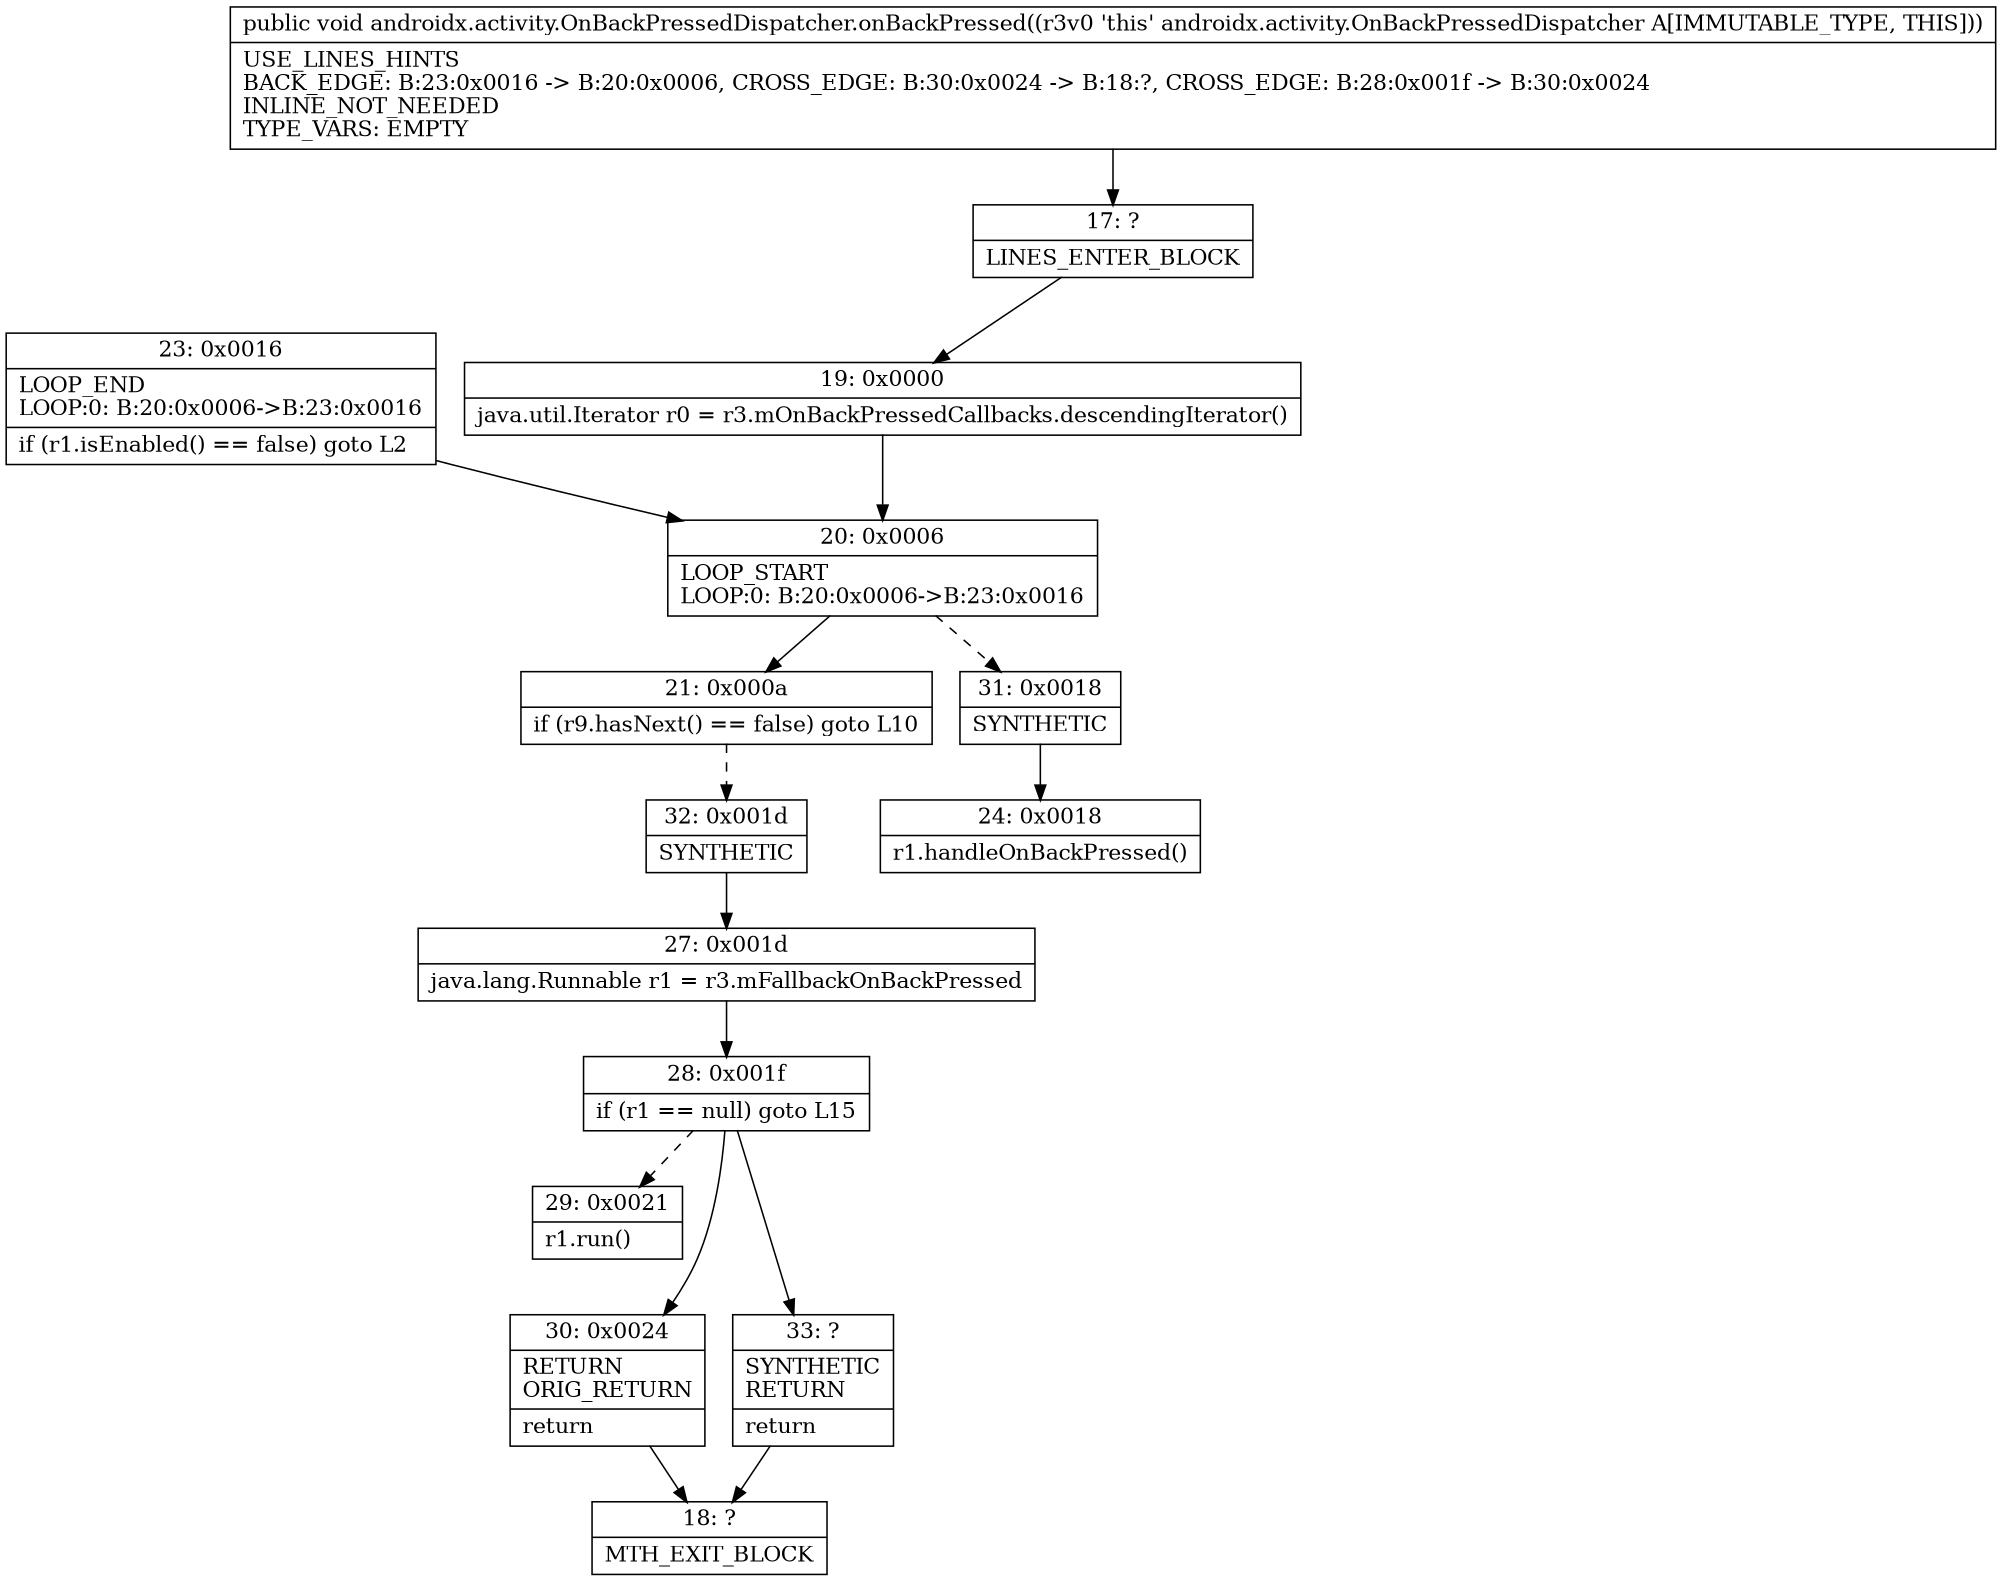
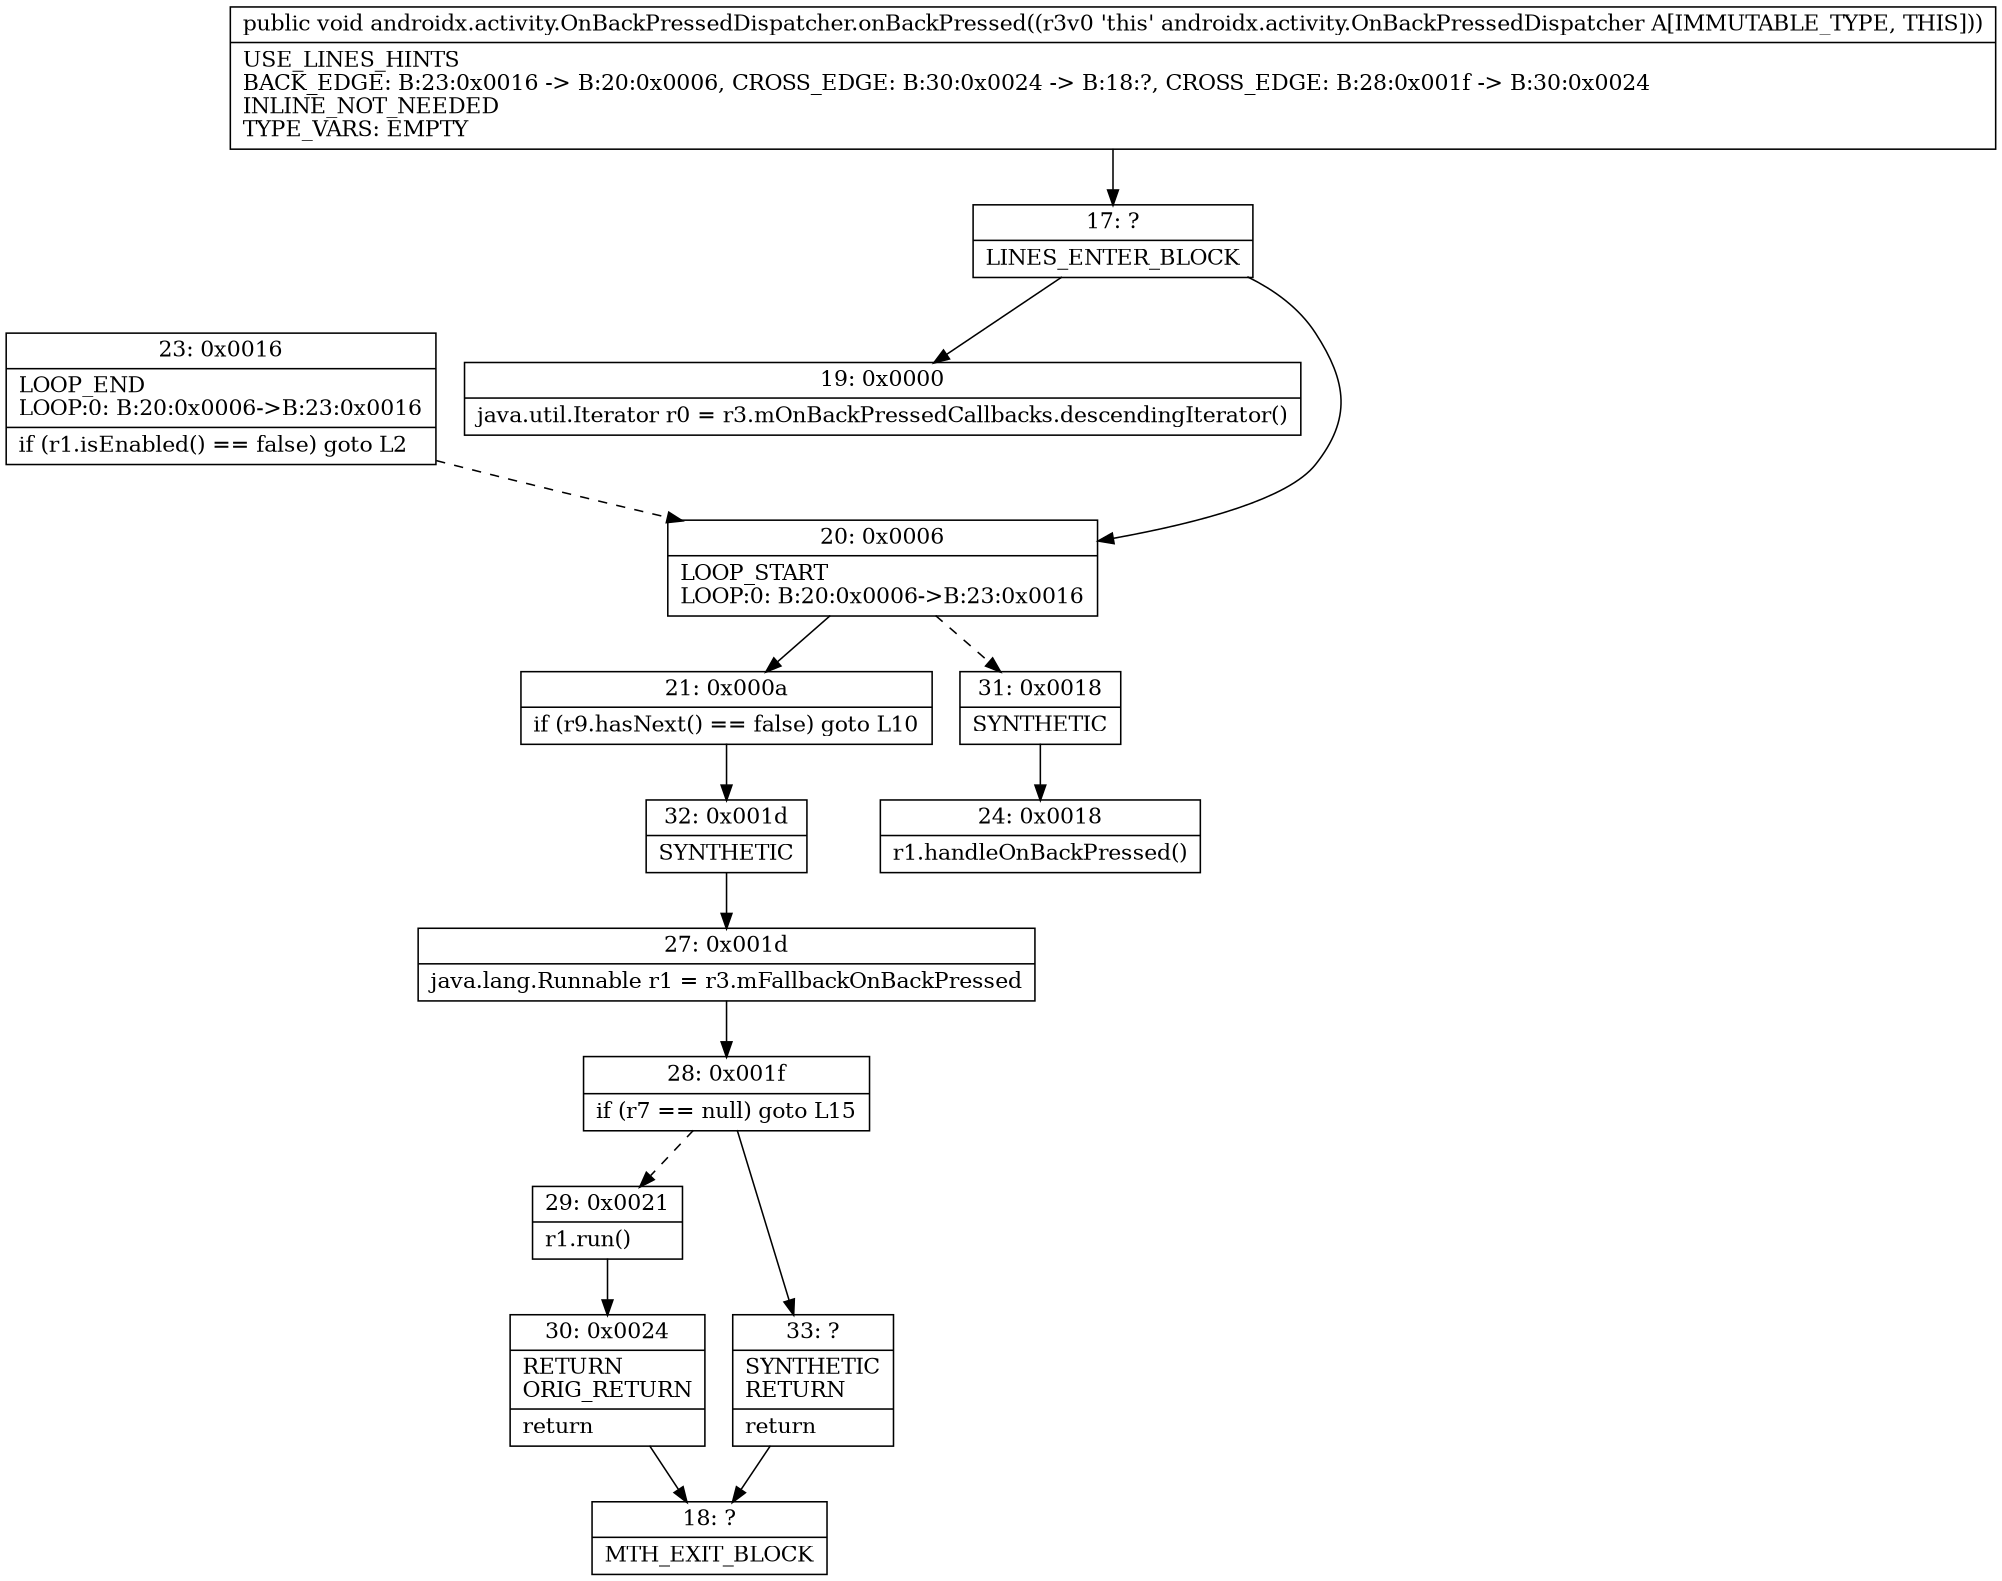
(883, 470) -> (1320, 459)
(552, 490) -> (552, 490)
(727, 764) -> (727, 764)
(727, 1111) -> (727, 1111)
(710, 1220) -> (608, 1279)
